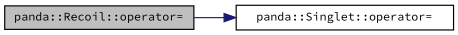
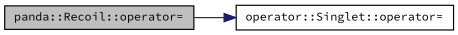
(345, 18) -> (345, 18)
